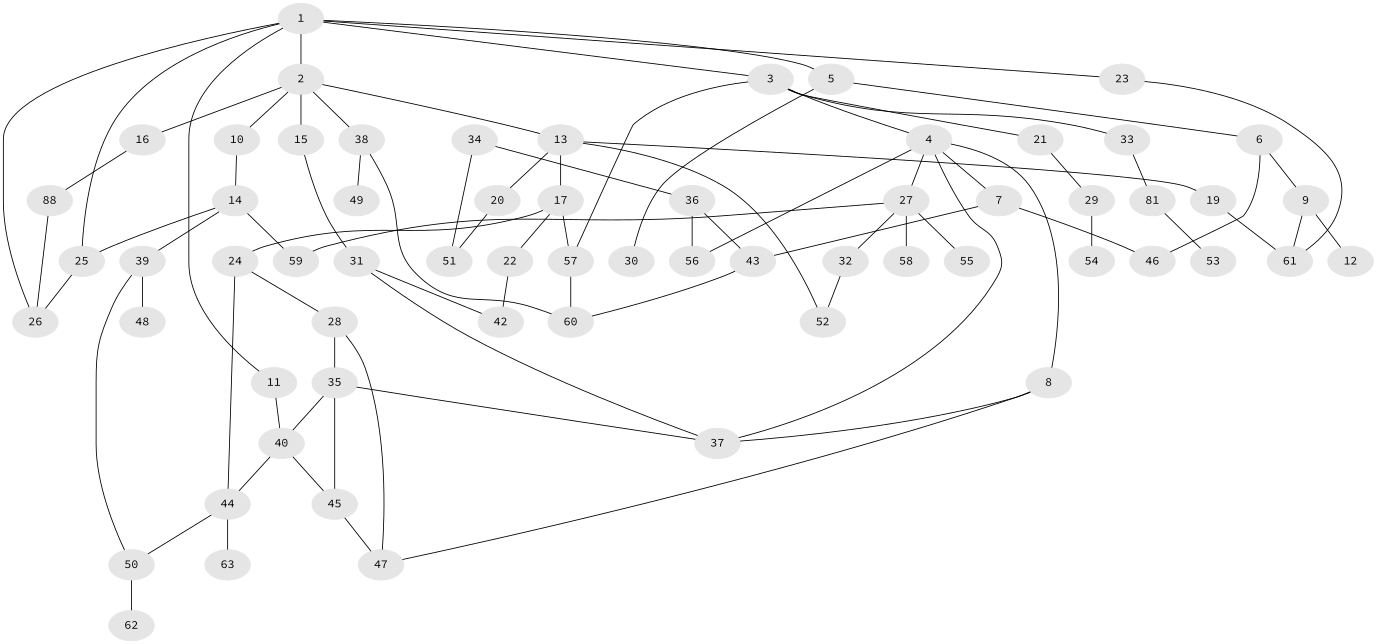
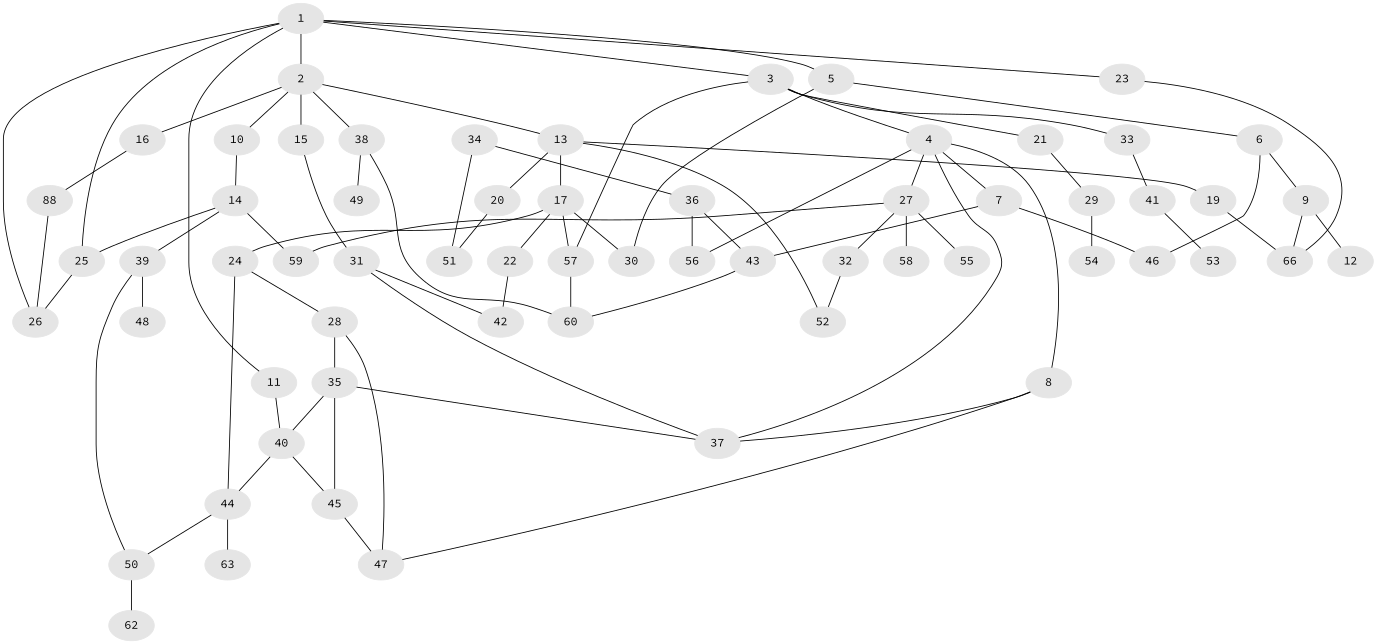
(1152, 201) -> (1152, 201)
none -> (596, 231)
(1290, 261) -> (1290, 261)
